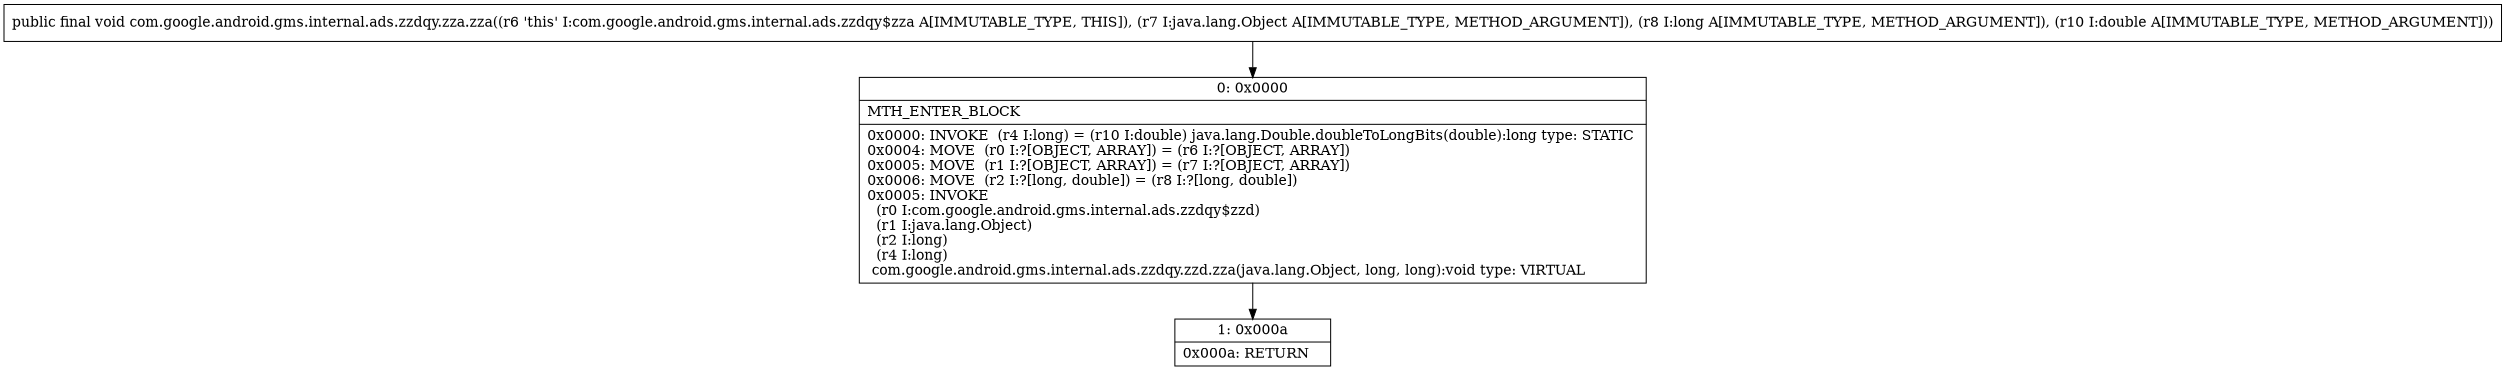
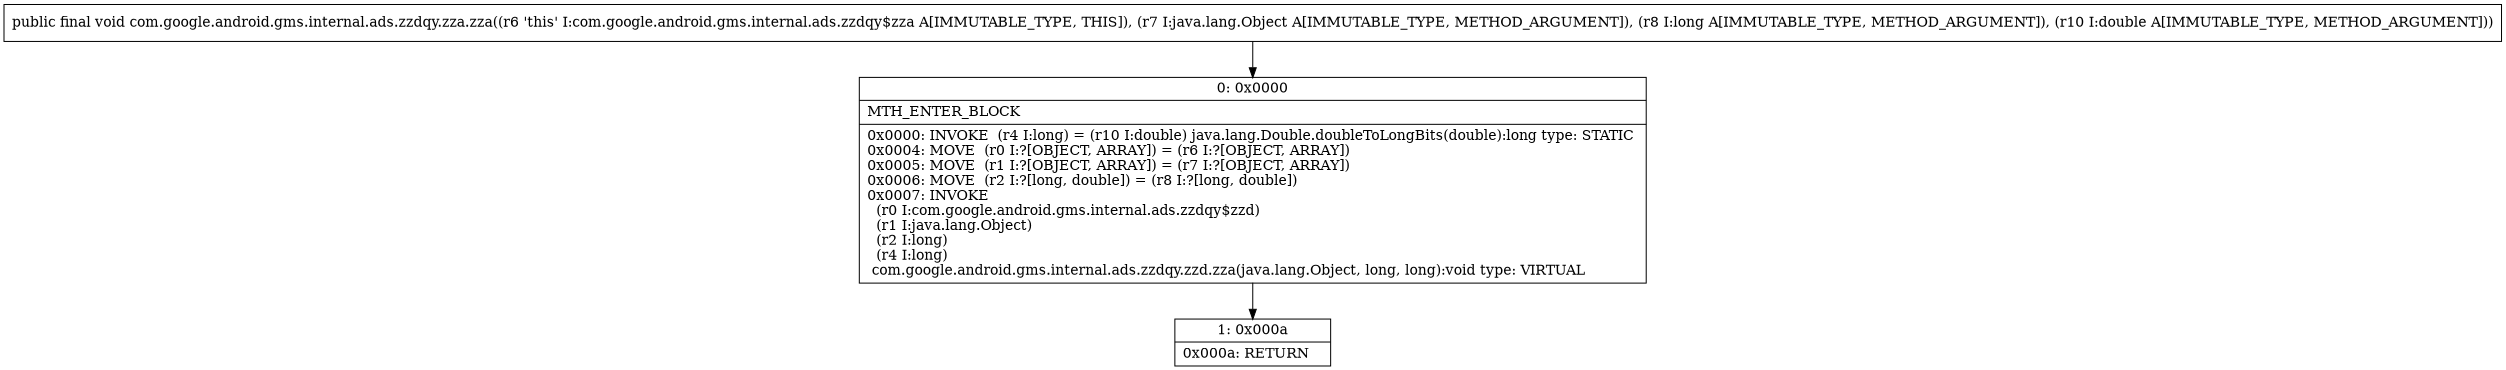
(933, 196) -> (933, 196)
